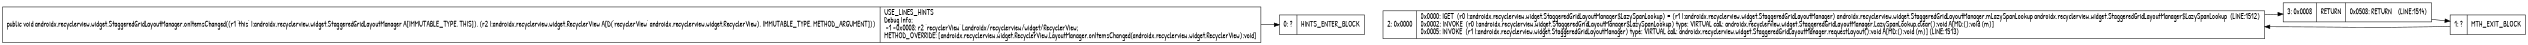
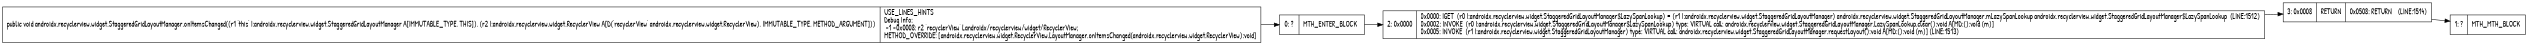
(1331, 24) -> (1330, 24)
(2496, 24) -> (2496, 24)
(2360, 27) -> (1371, 25)
